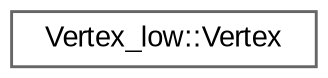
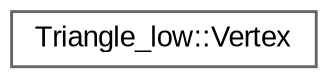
(164, 39) -> (164, 39)
